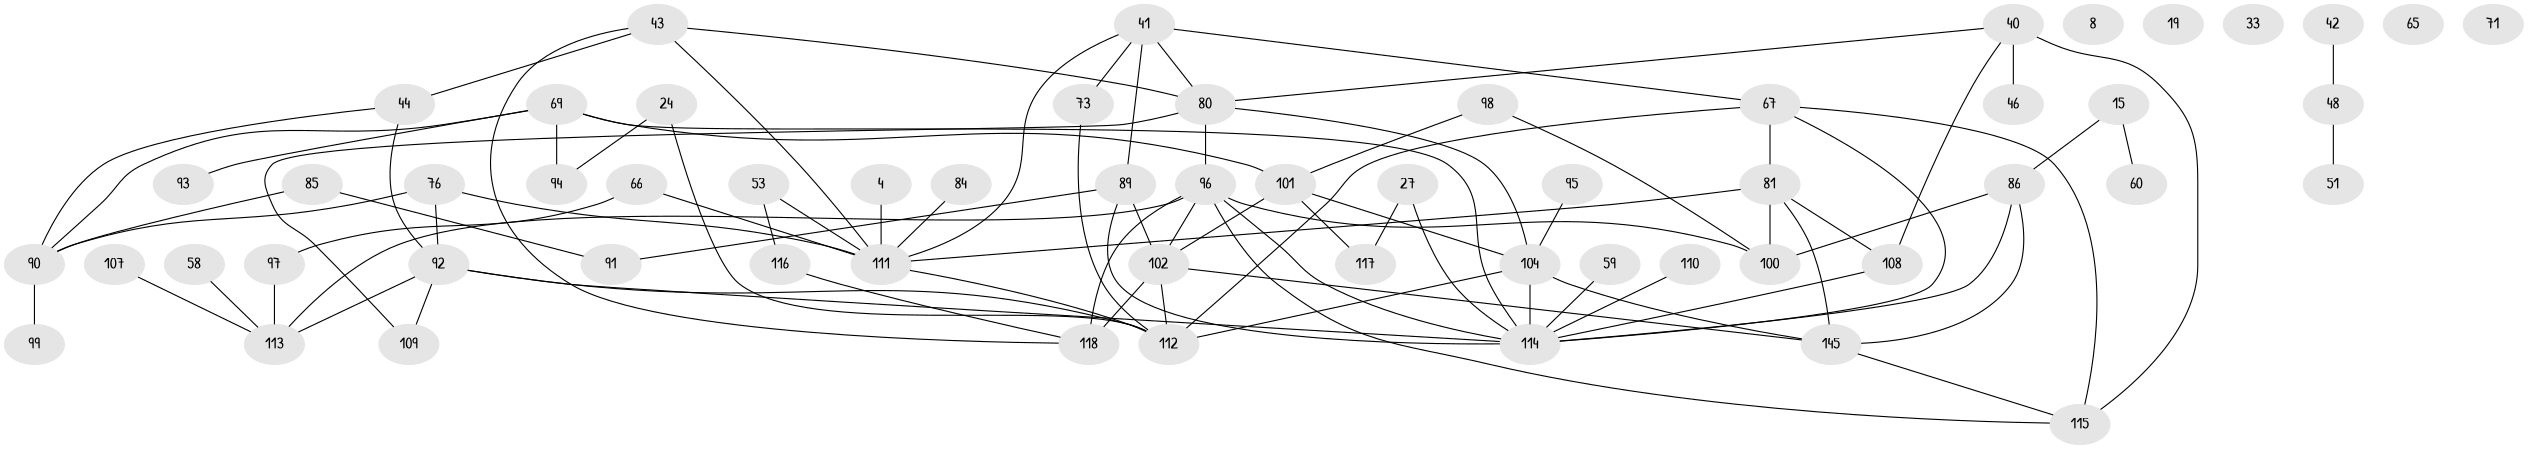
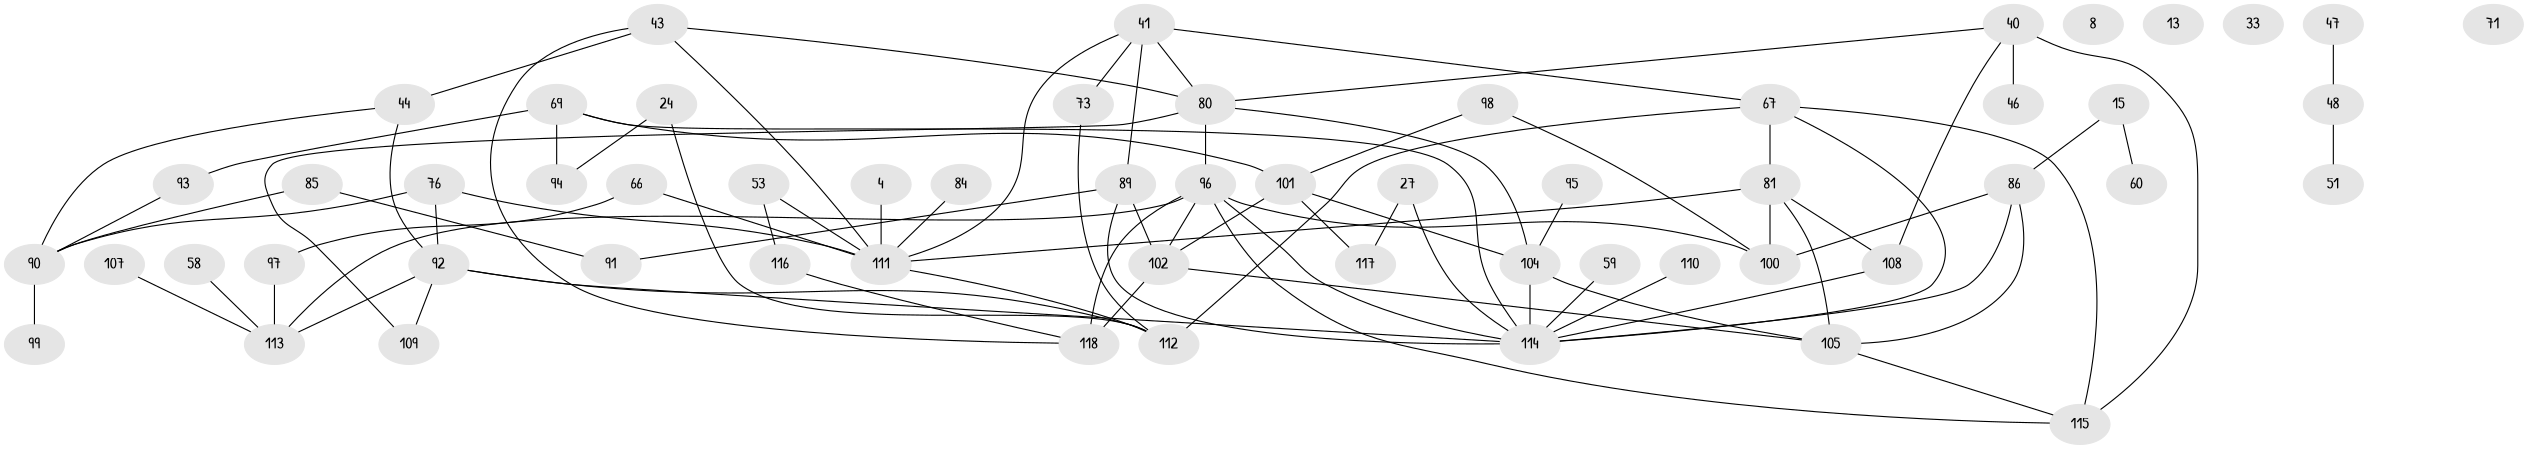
(2173, 24) -> (2173, 24)
(2333, 24) -> (2333, 24)
(2413, 24) -> none
(272, 131) -> (109, 224)
(1164, 302) -> none
(1350, 304) -> none
(1831, 344) -> (1831, 344)
